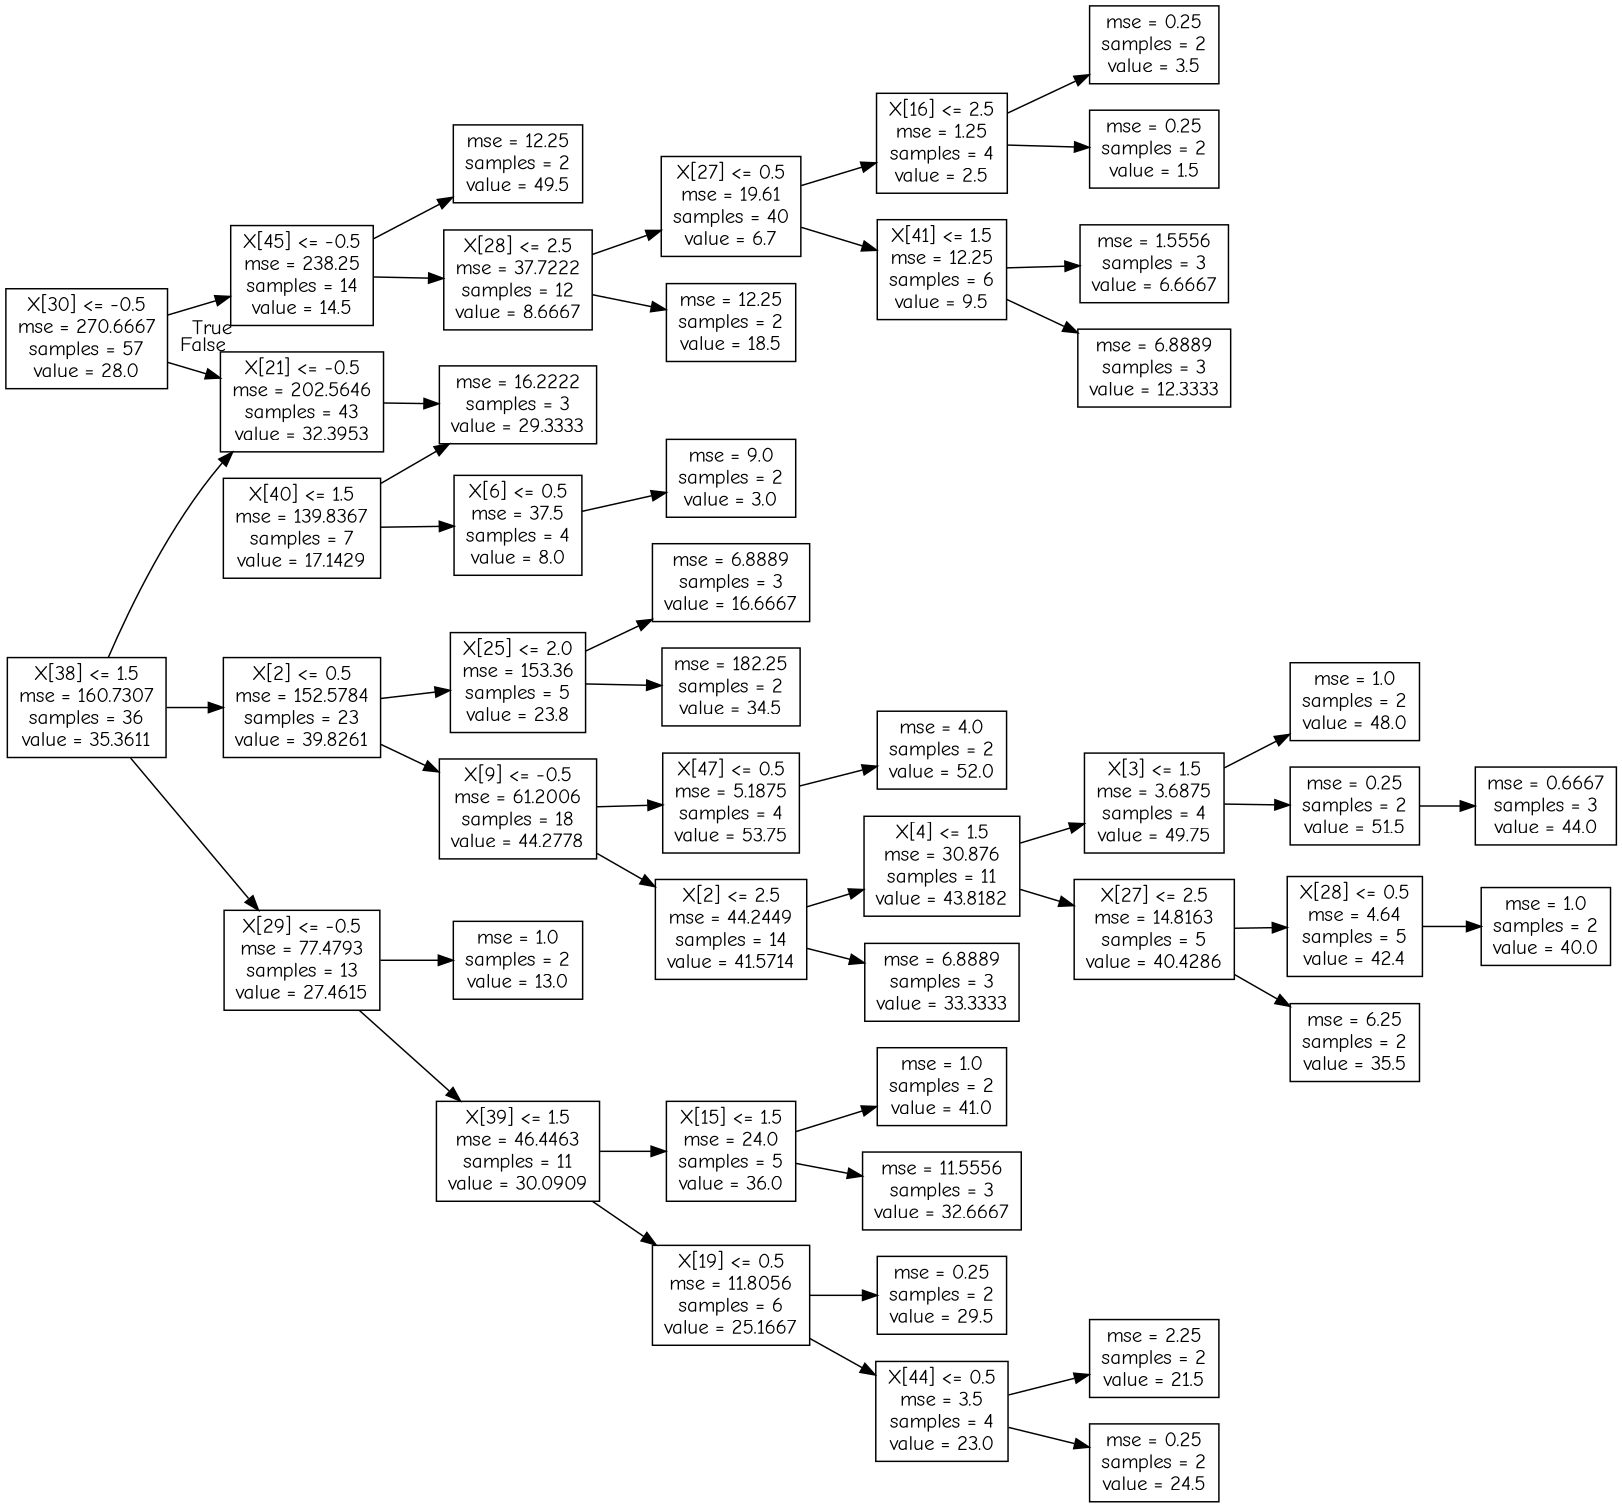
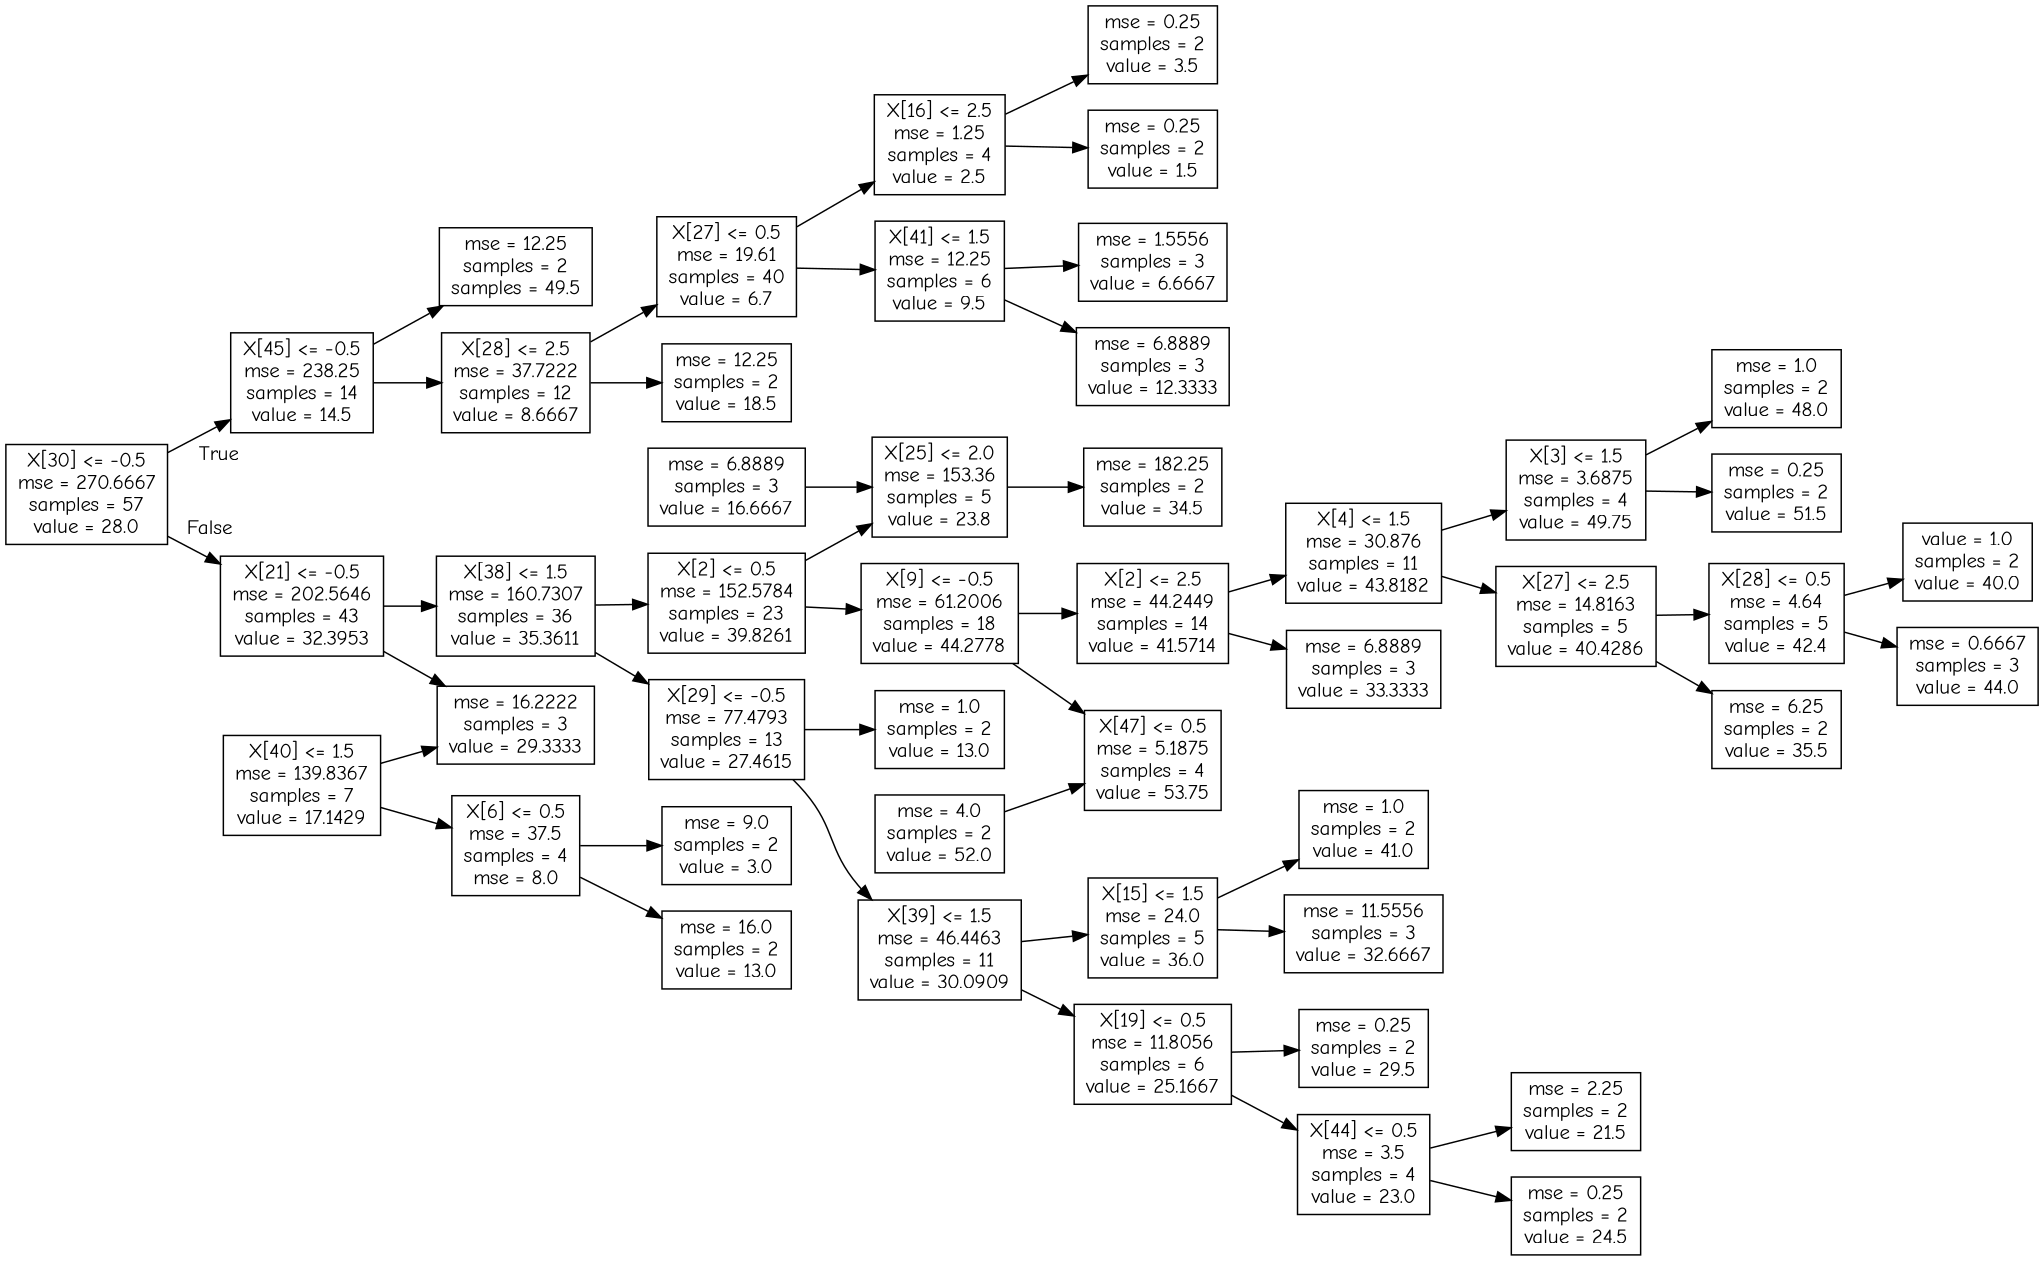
(518, 164) -> (516, 267)
(518, 525) -> (516, 846)
(159, 556) -> (402, 606)
(612, 638) -> (831, 487)
(831, 778) -> (1038, 800)
(1440, 806) -> (1863, 637)
(1546, 926) -> (1968, 562)
none -> (727, 950)
